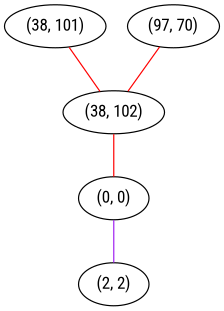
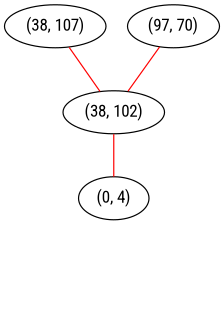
(55, 26) -> (55, 26)
(114, 198) -> (114, 198)
(114, 284) -> none
